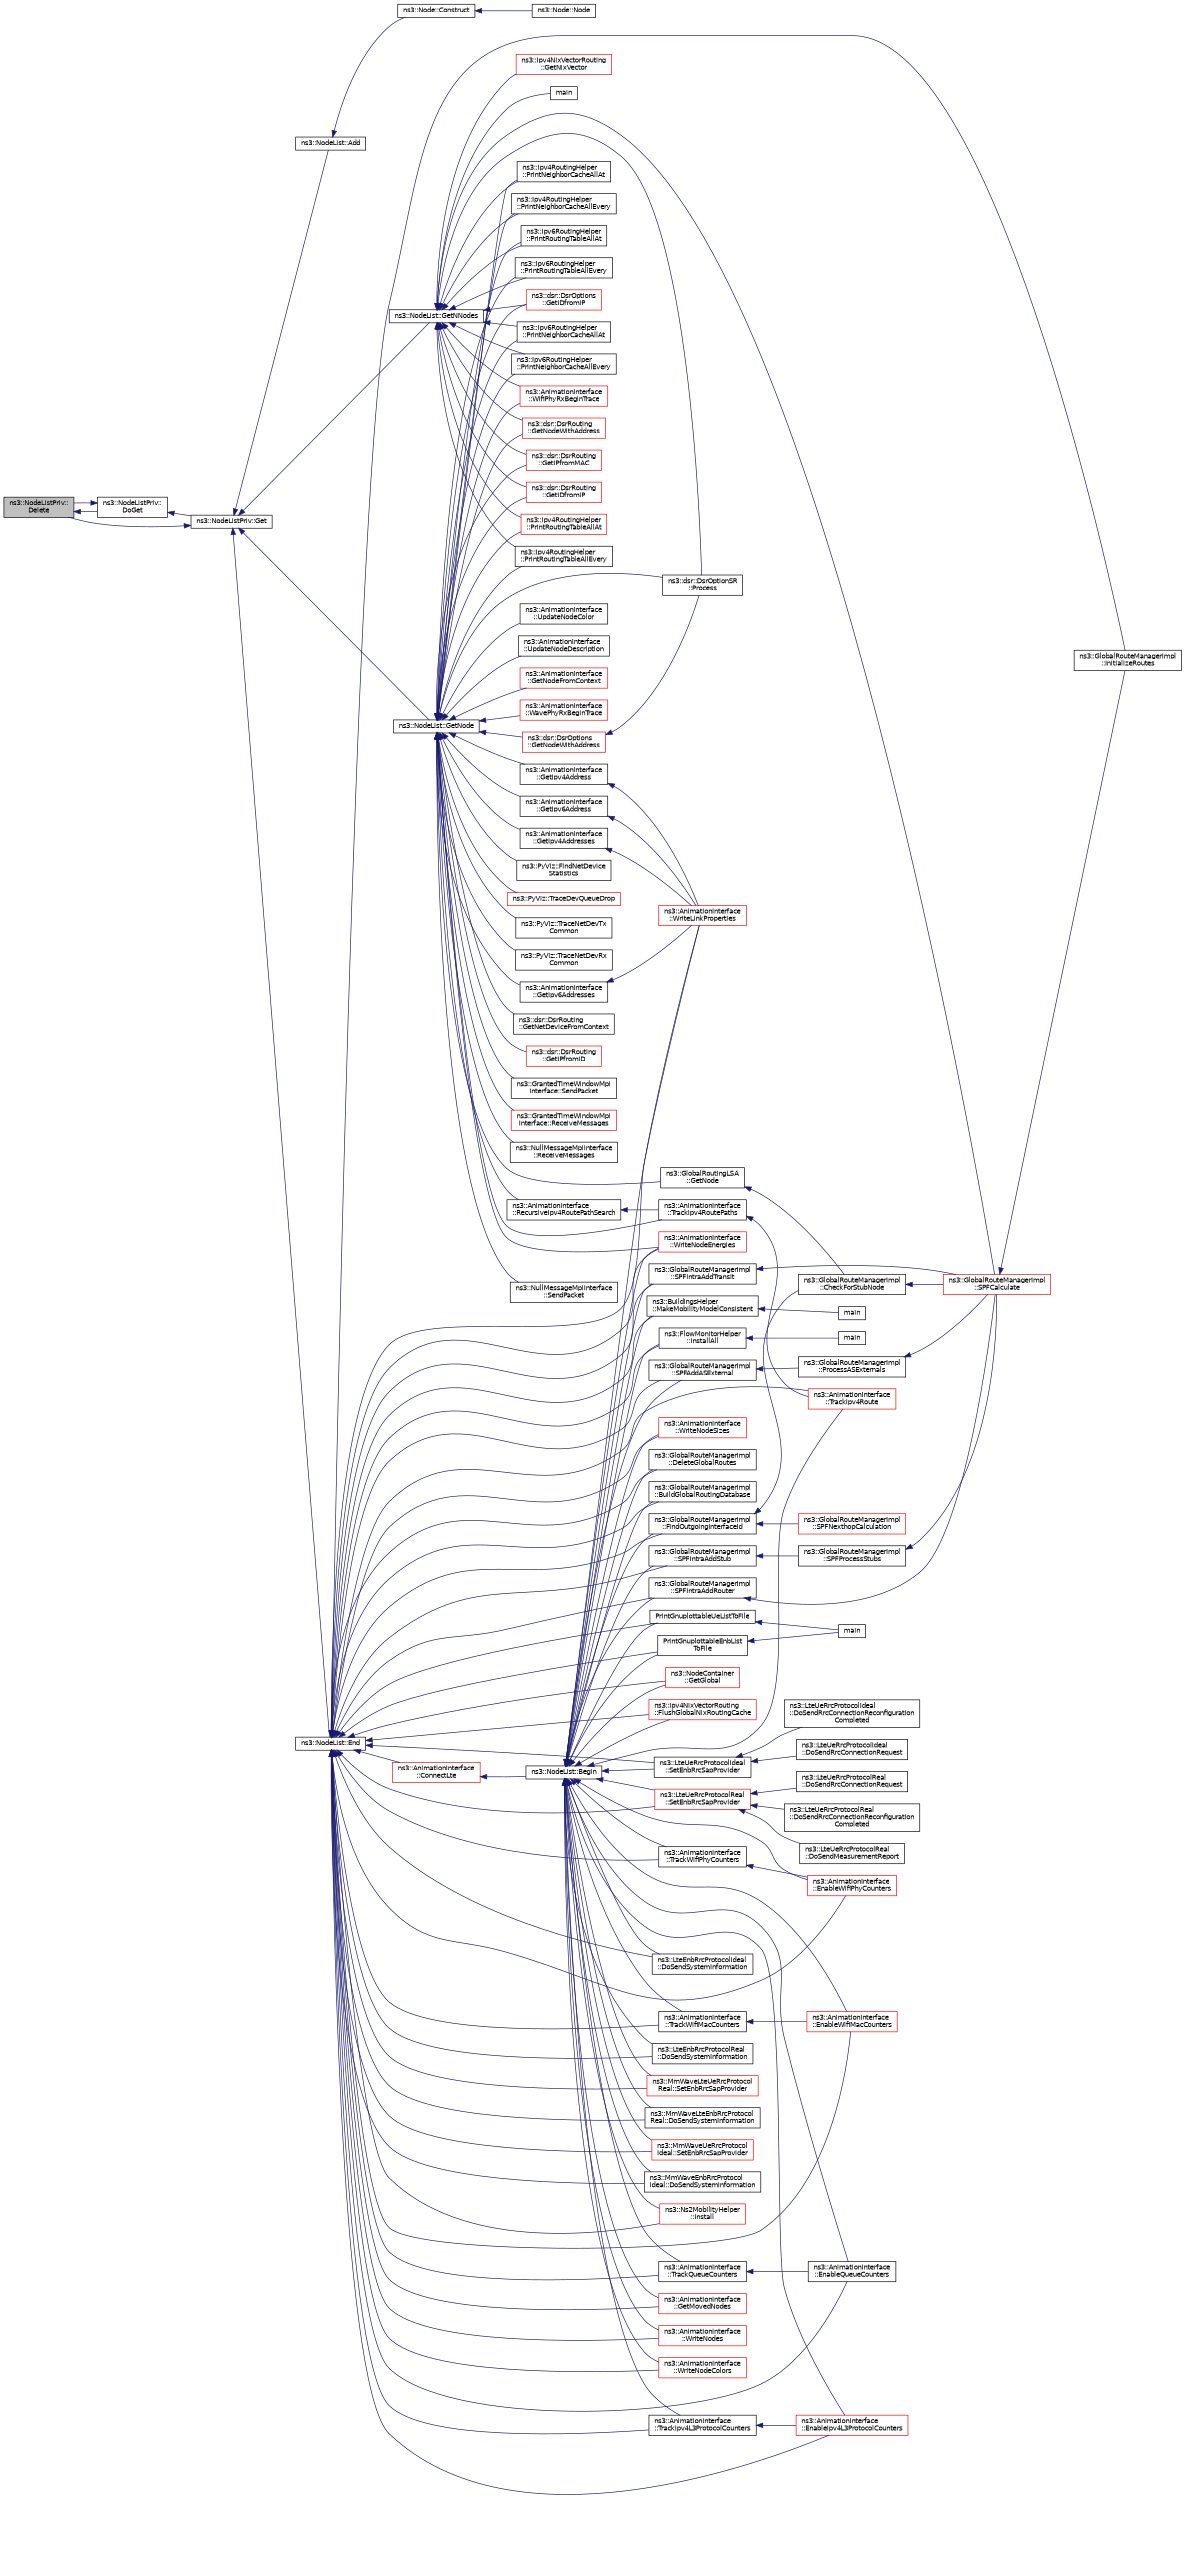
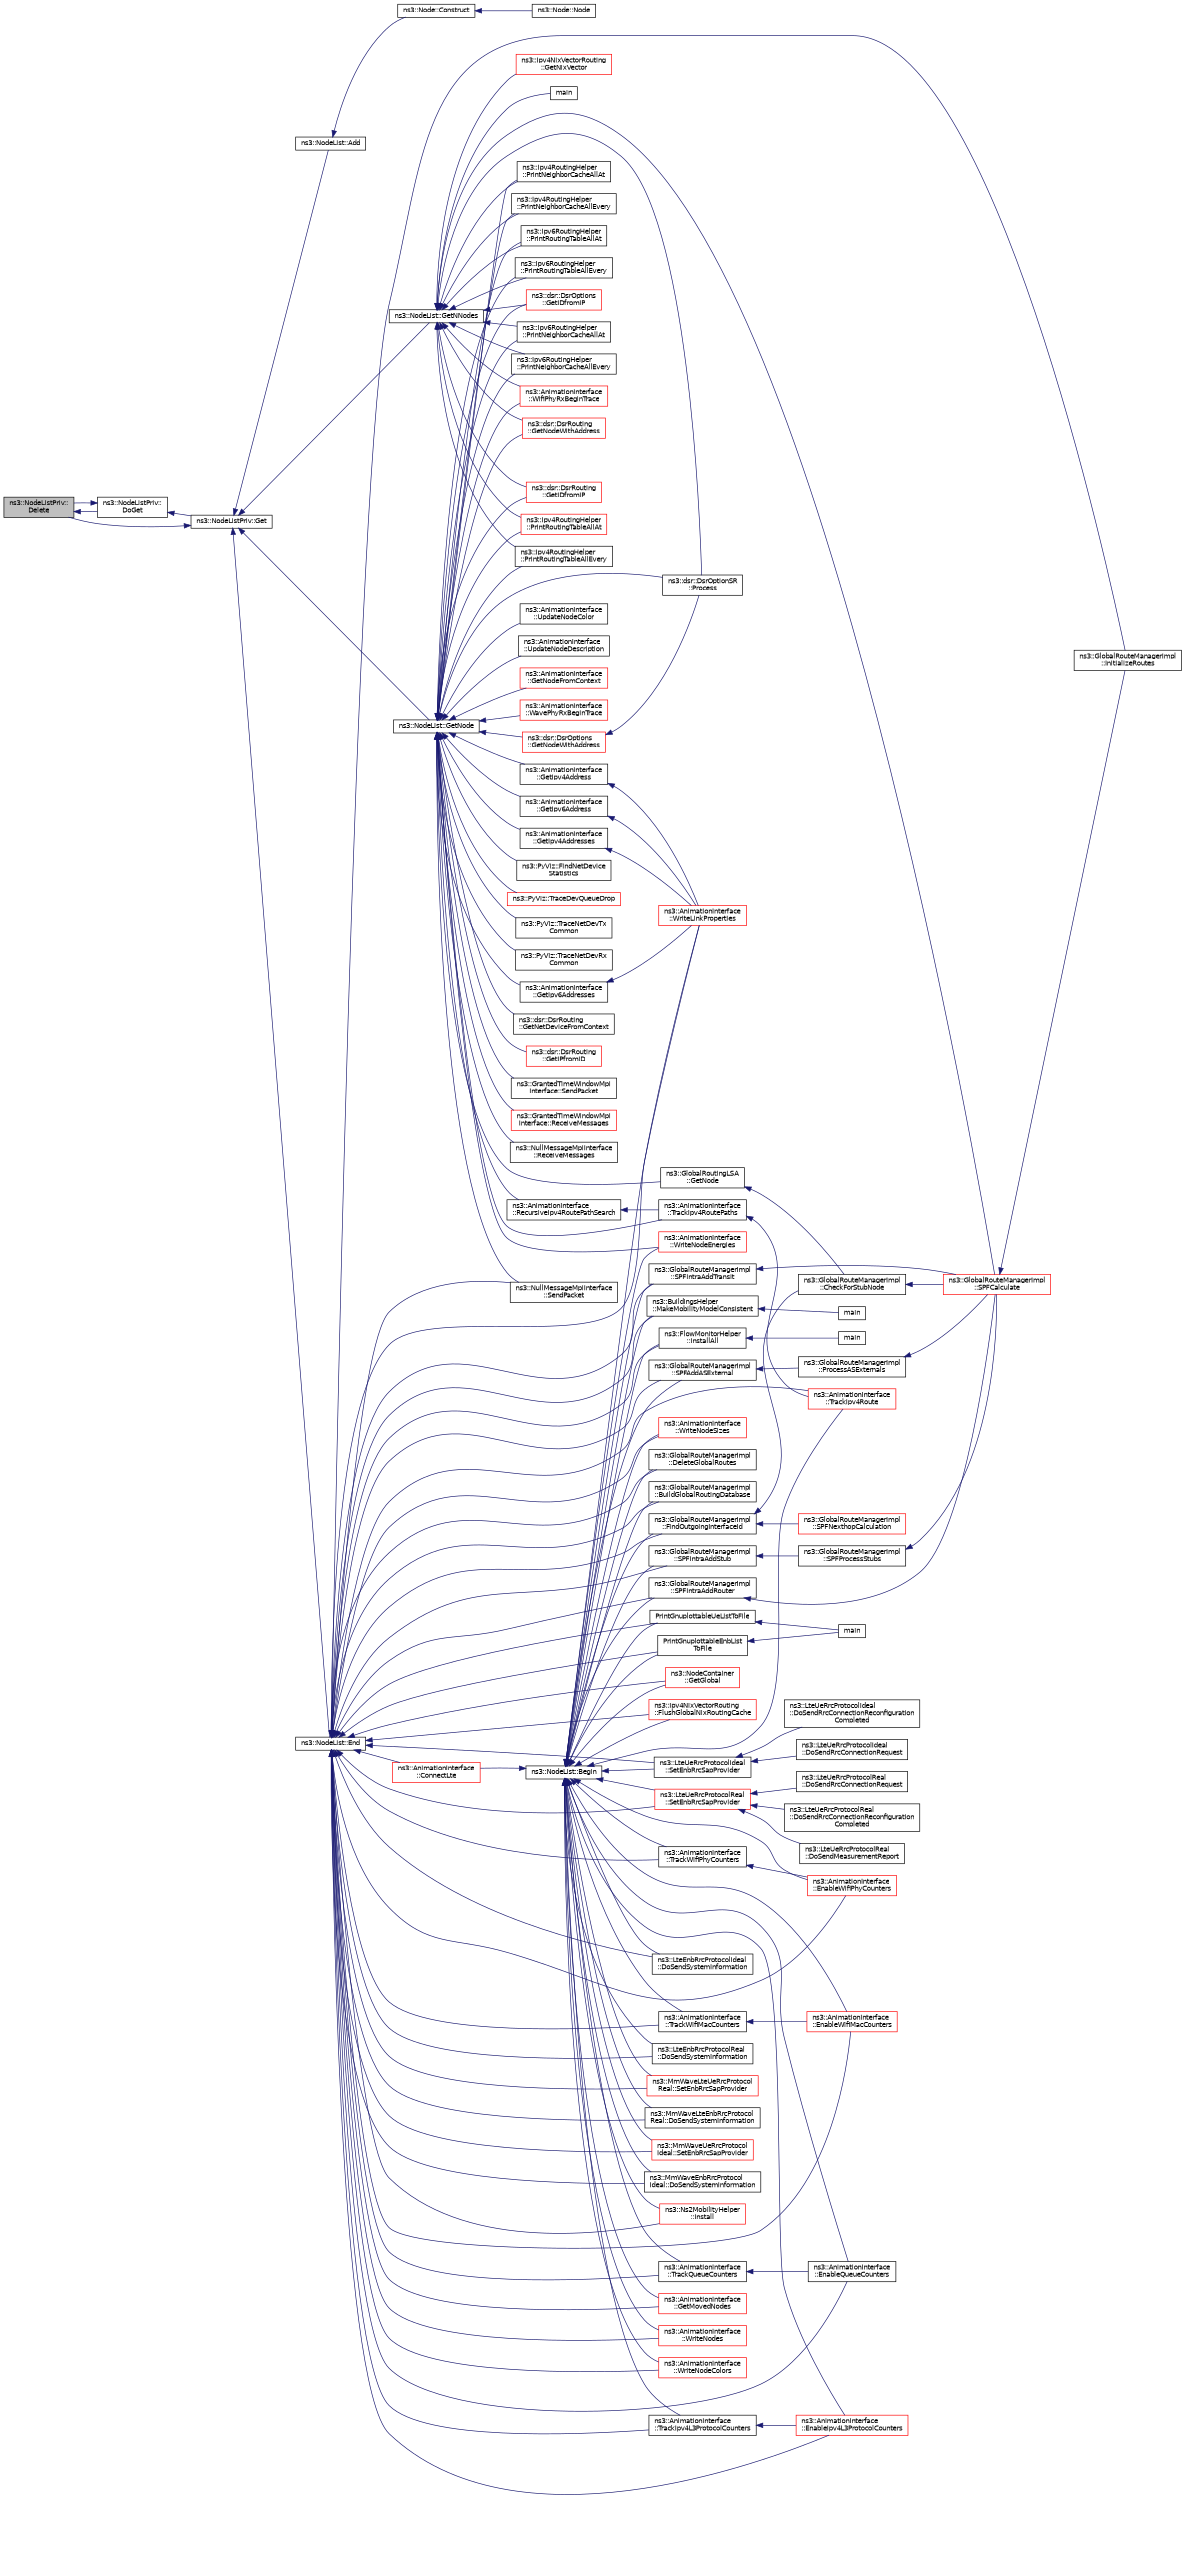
(564, 460) -> none
(381, 1381) -> (358, 1442)
(506, 1777) -> (500, 1768)
